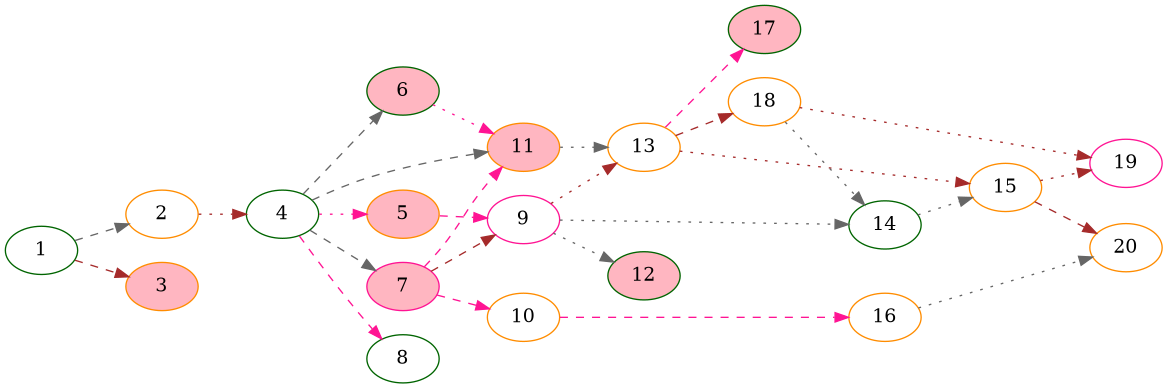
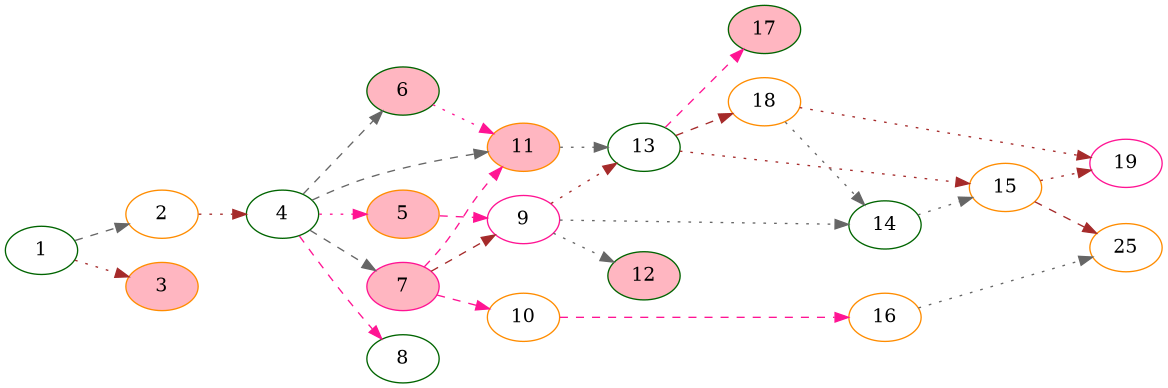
(644, 147) -> (644, 147)
(1126, 248) -> (1126, 248)
(95, 267) -> (95, 267)
